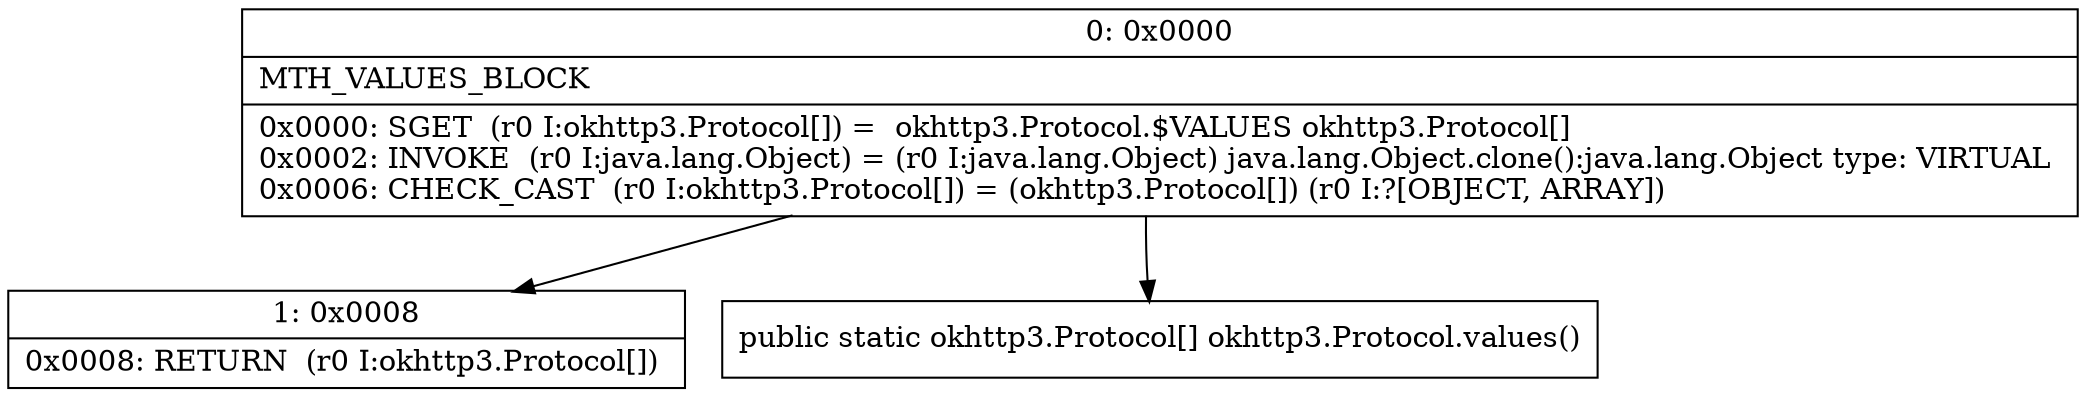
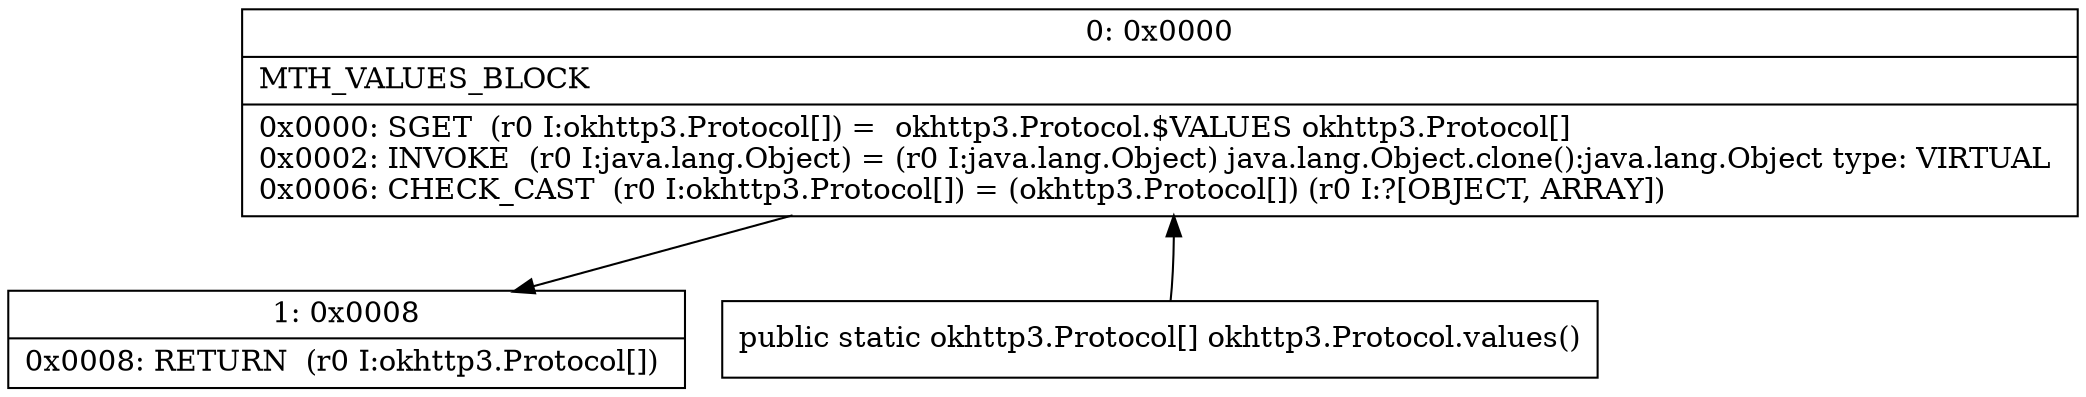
(1146, 248) -> (1173, 269)
